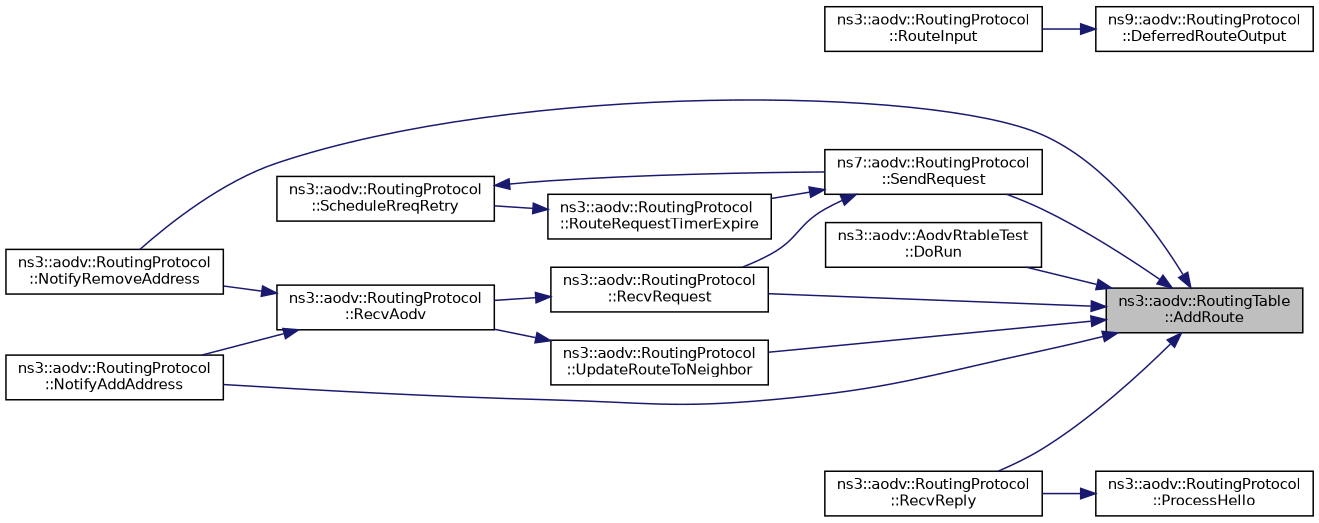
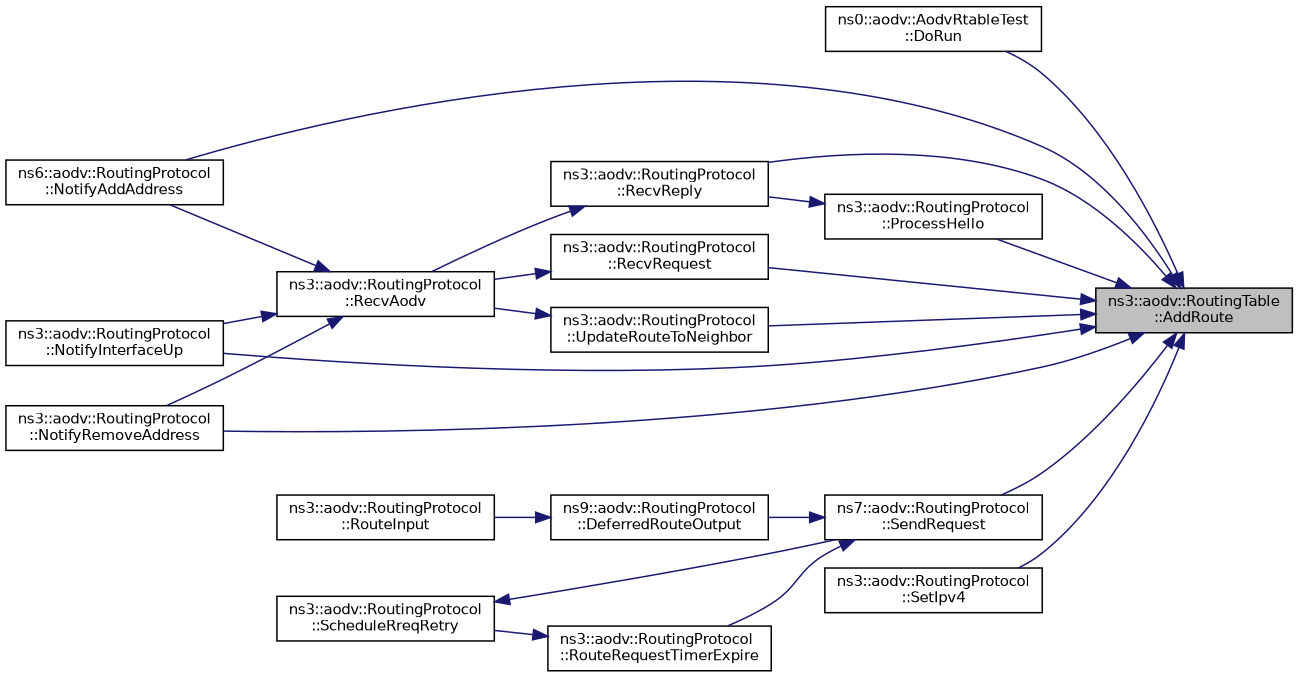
(794, 236) -> (789, 517)
none -> (500, 240)
(934, 245) -> (934, 29)
none -> (1057, 261)
none -> (115, 343)
(115, 377) -> (115, 182)
none -> (934, 590)
